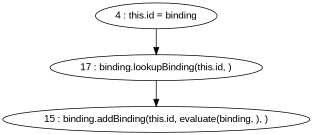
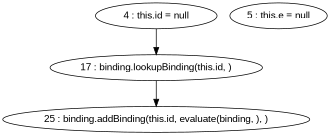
(156, 16) -> (156, 16)
none -> (279, 16)
(156, 119) -> (156, 119)
